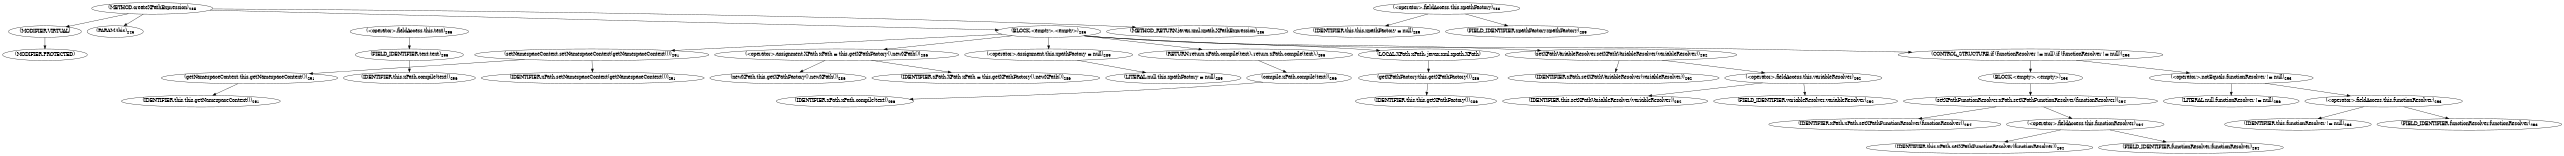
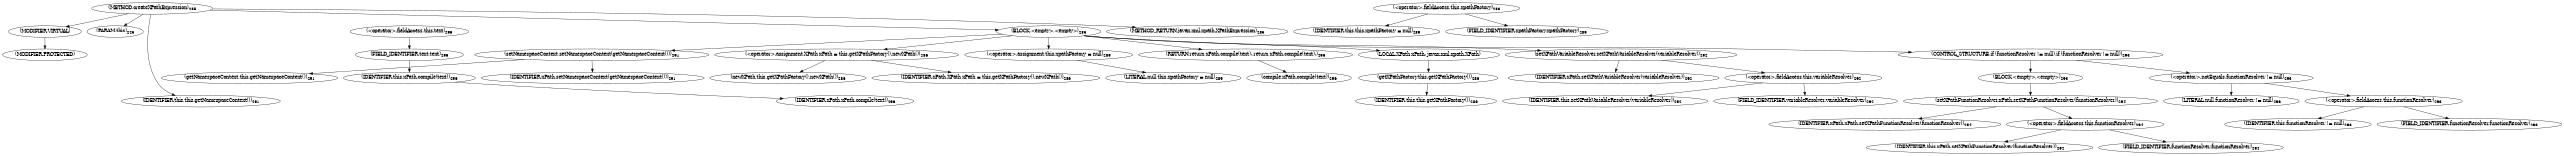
(227, 89) -> (149, 59)
(1088, 93) -> (618, 91)
